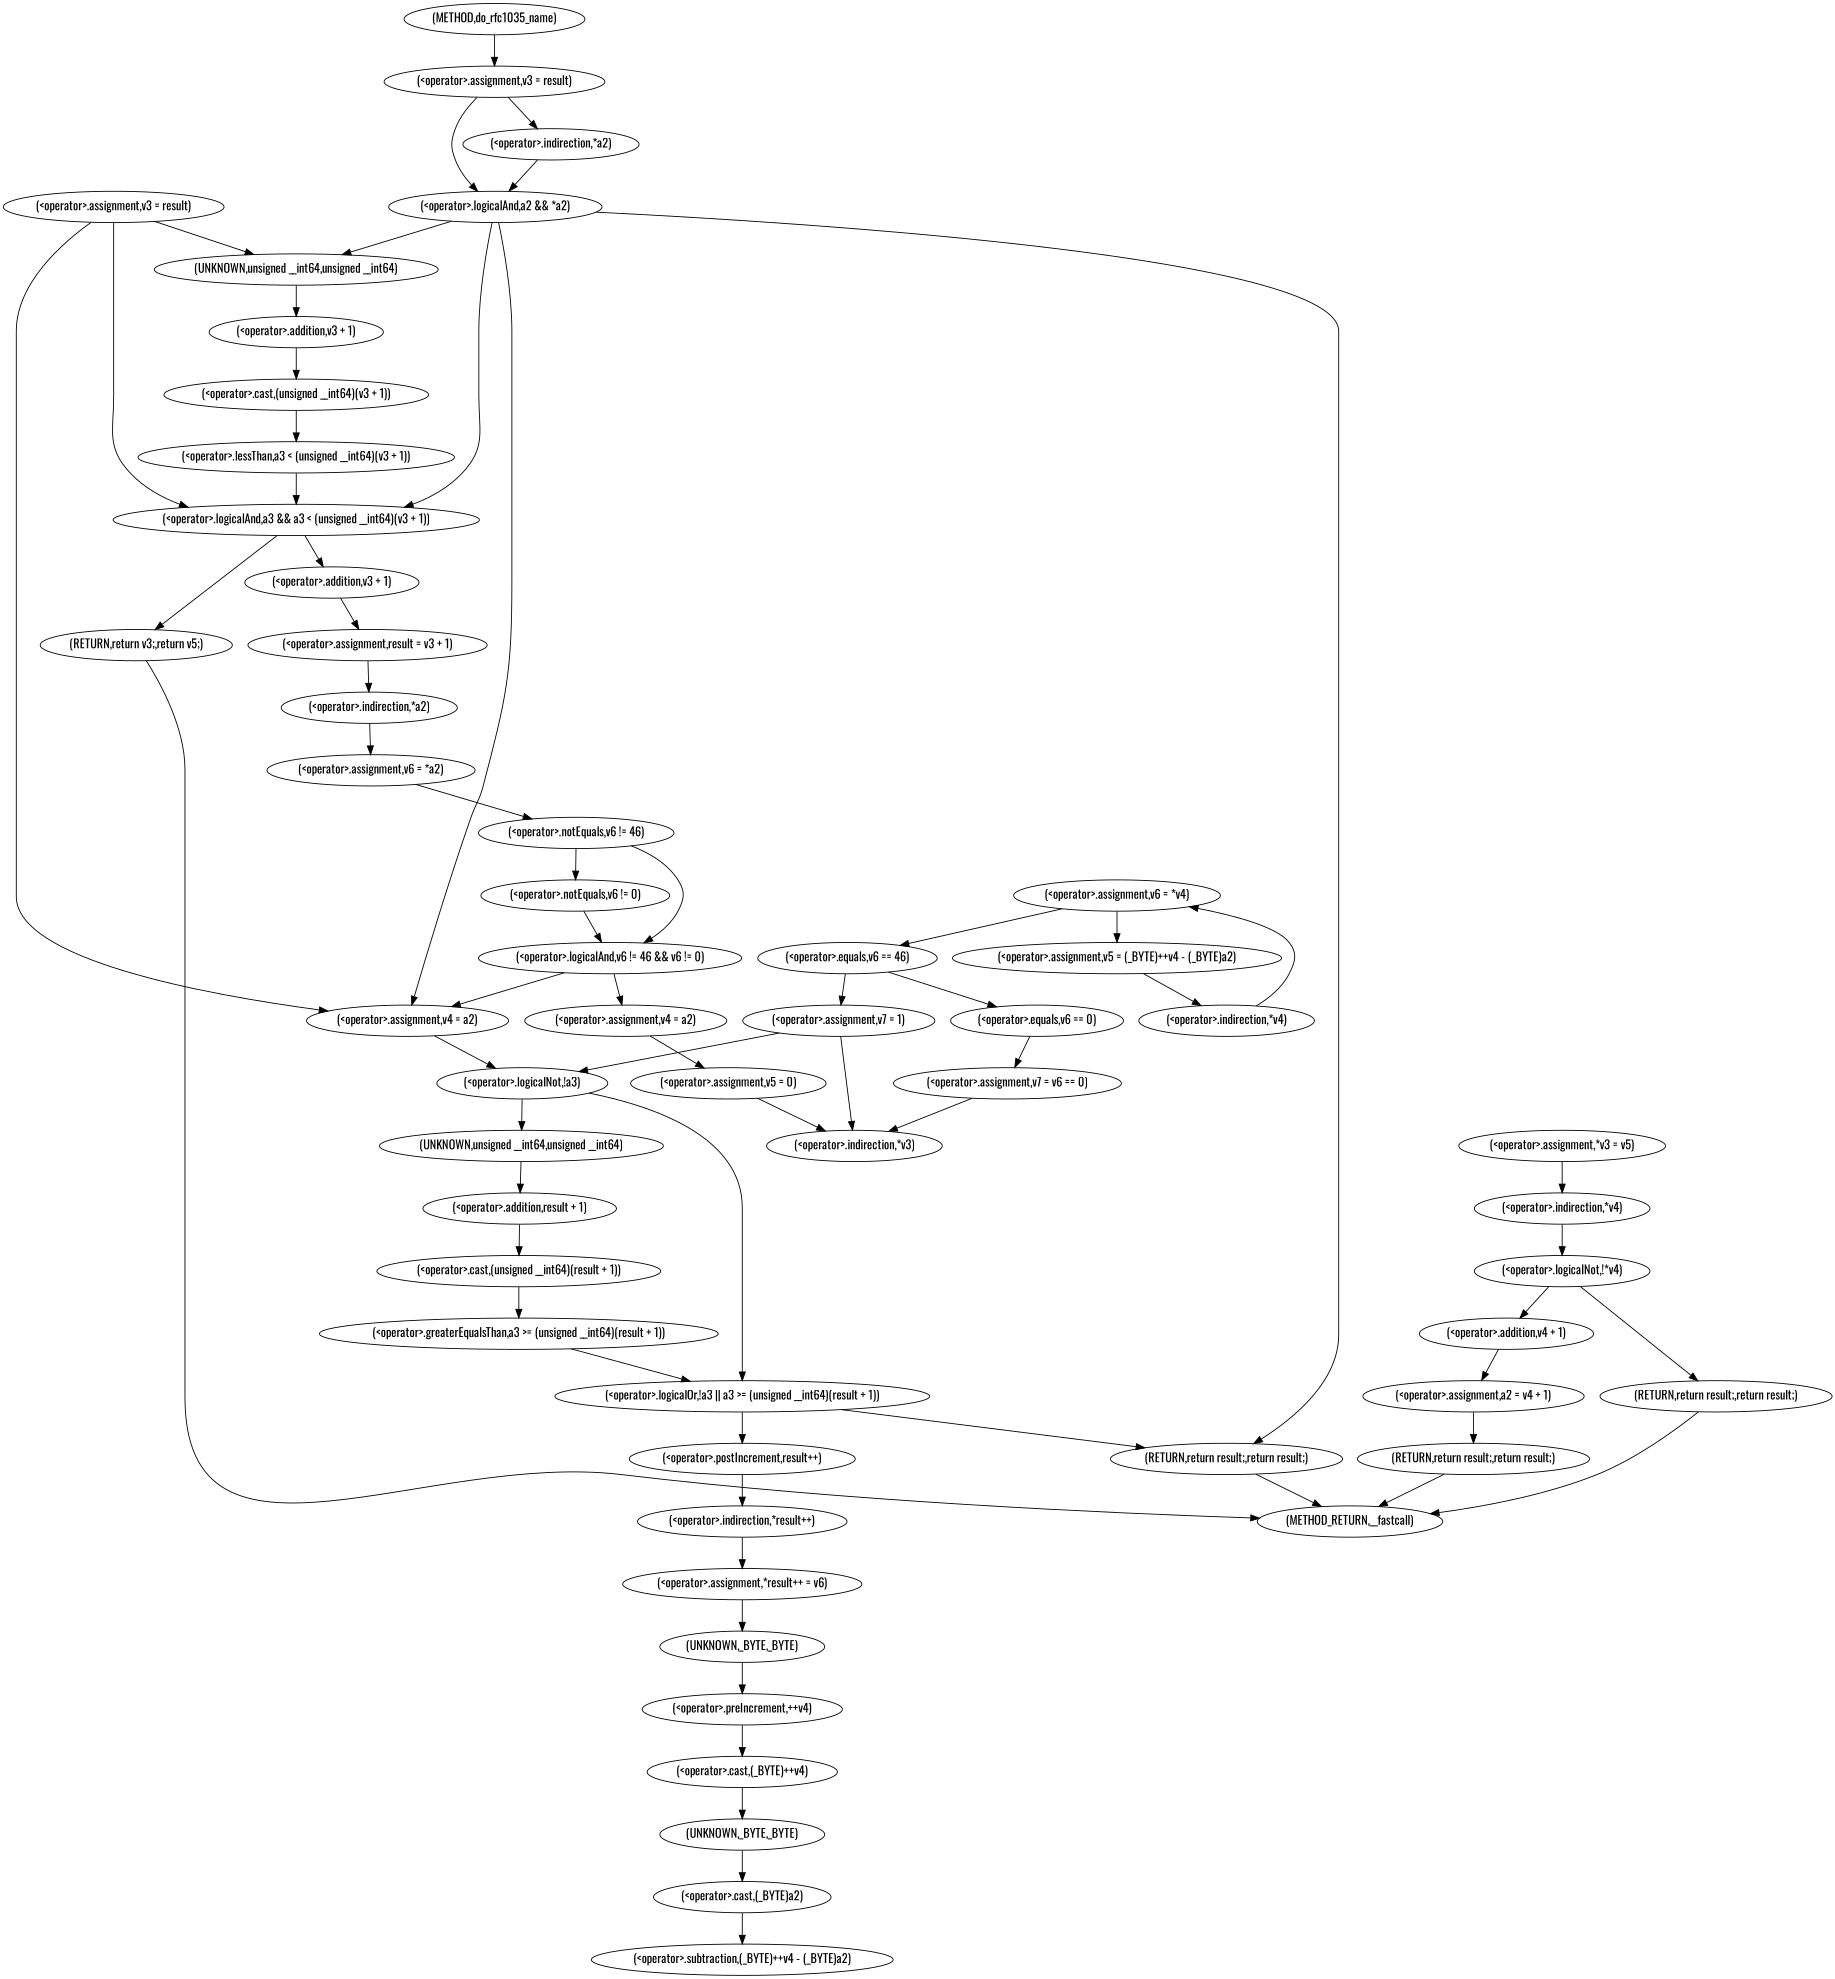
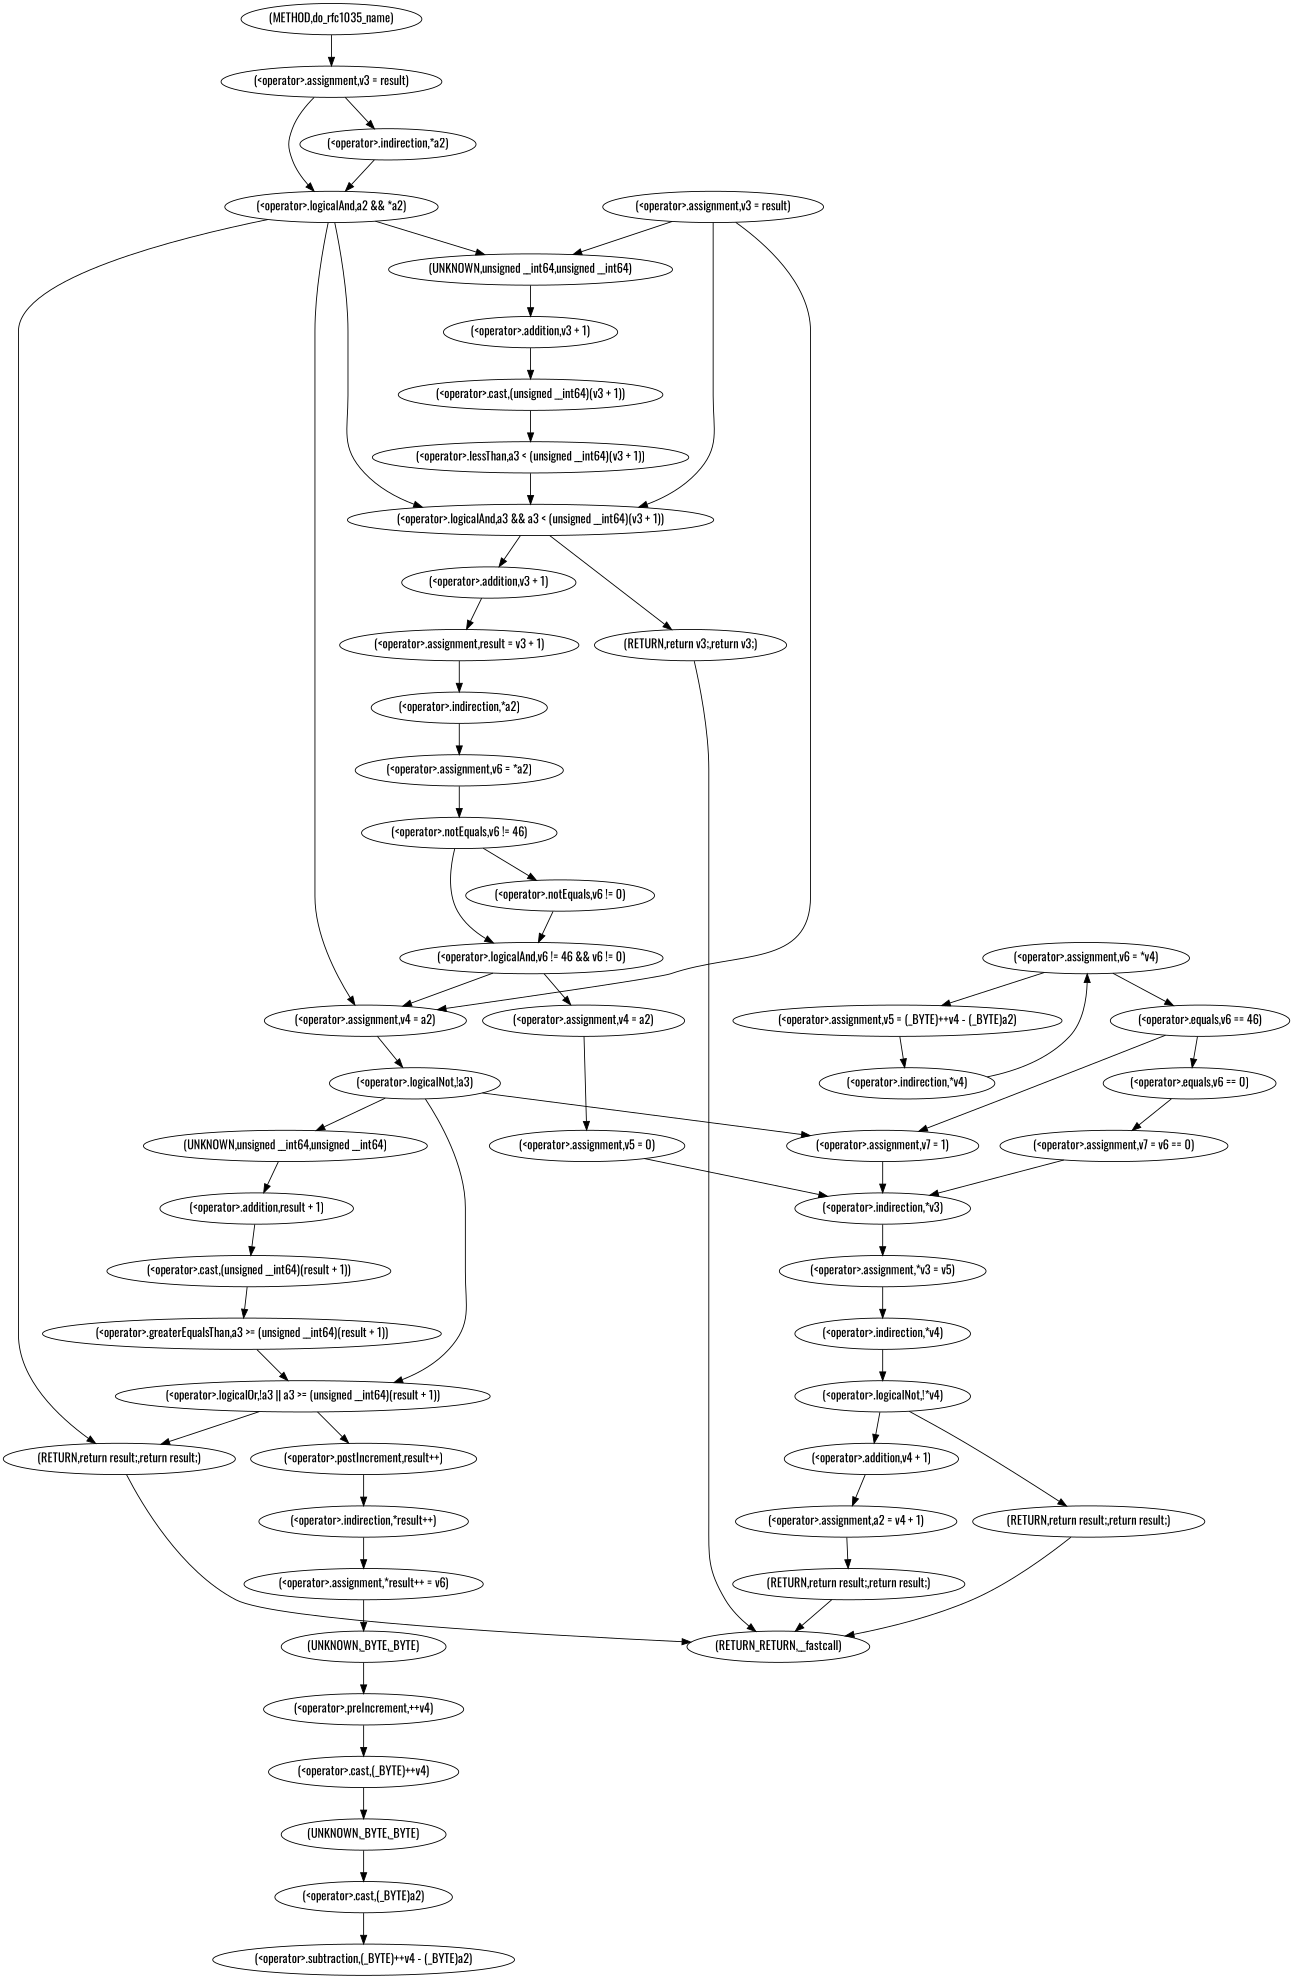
(136, 645) -> (691, 645)
(688, 1051) -> (642, 1114)
none -> (883, 1236)
(1350, 1522) -> (778, 1647)
